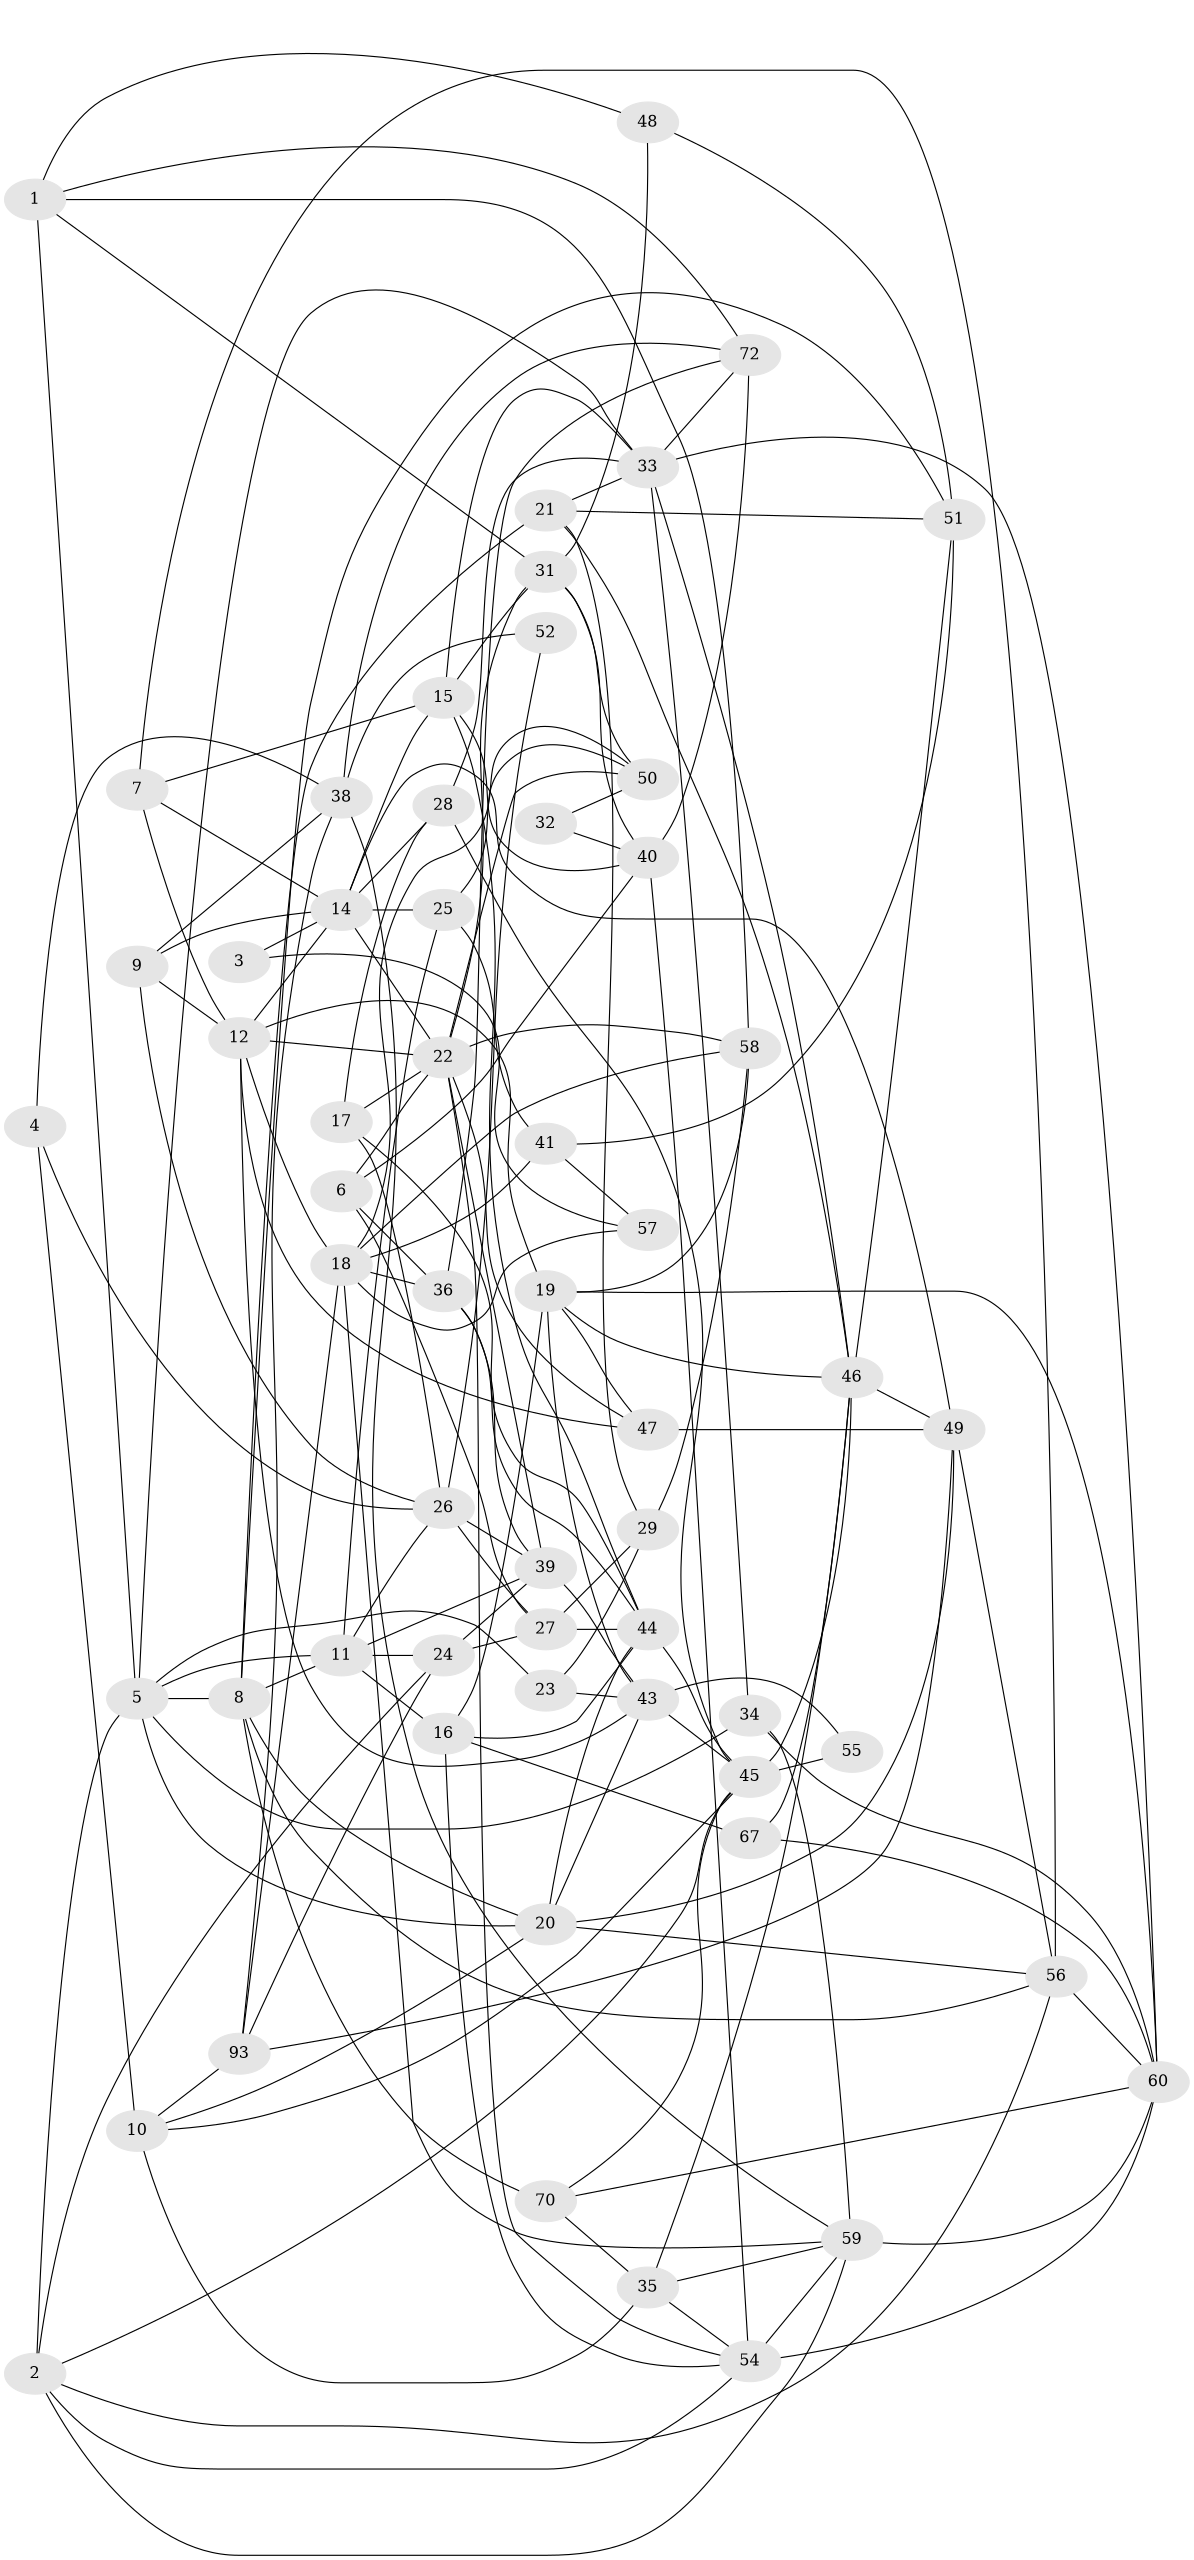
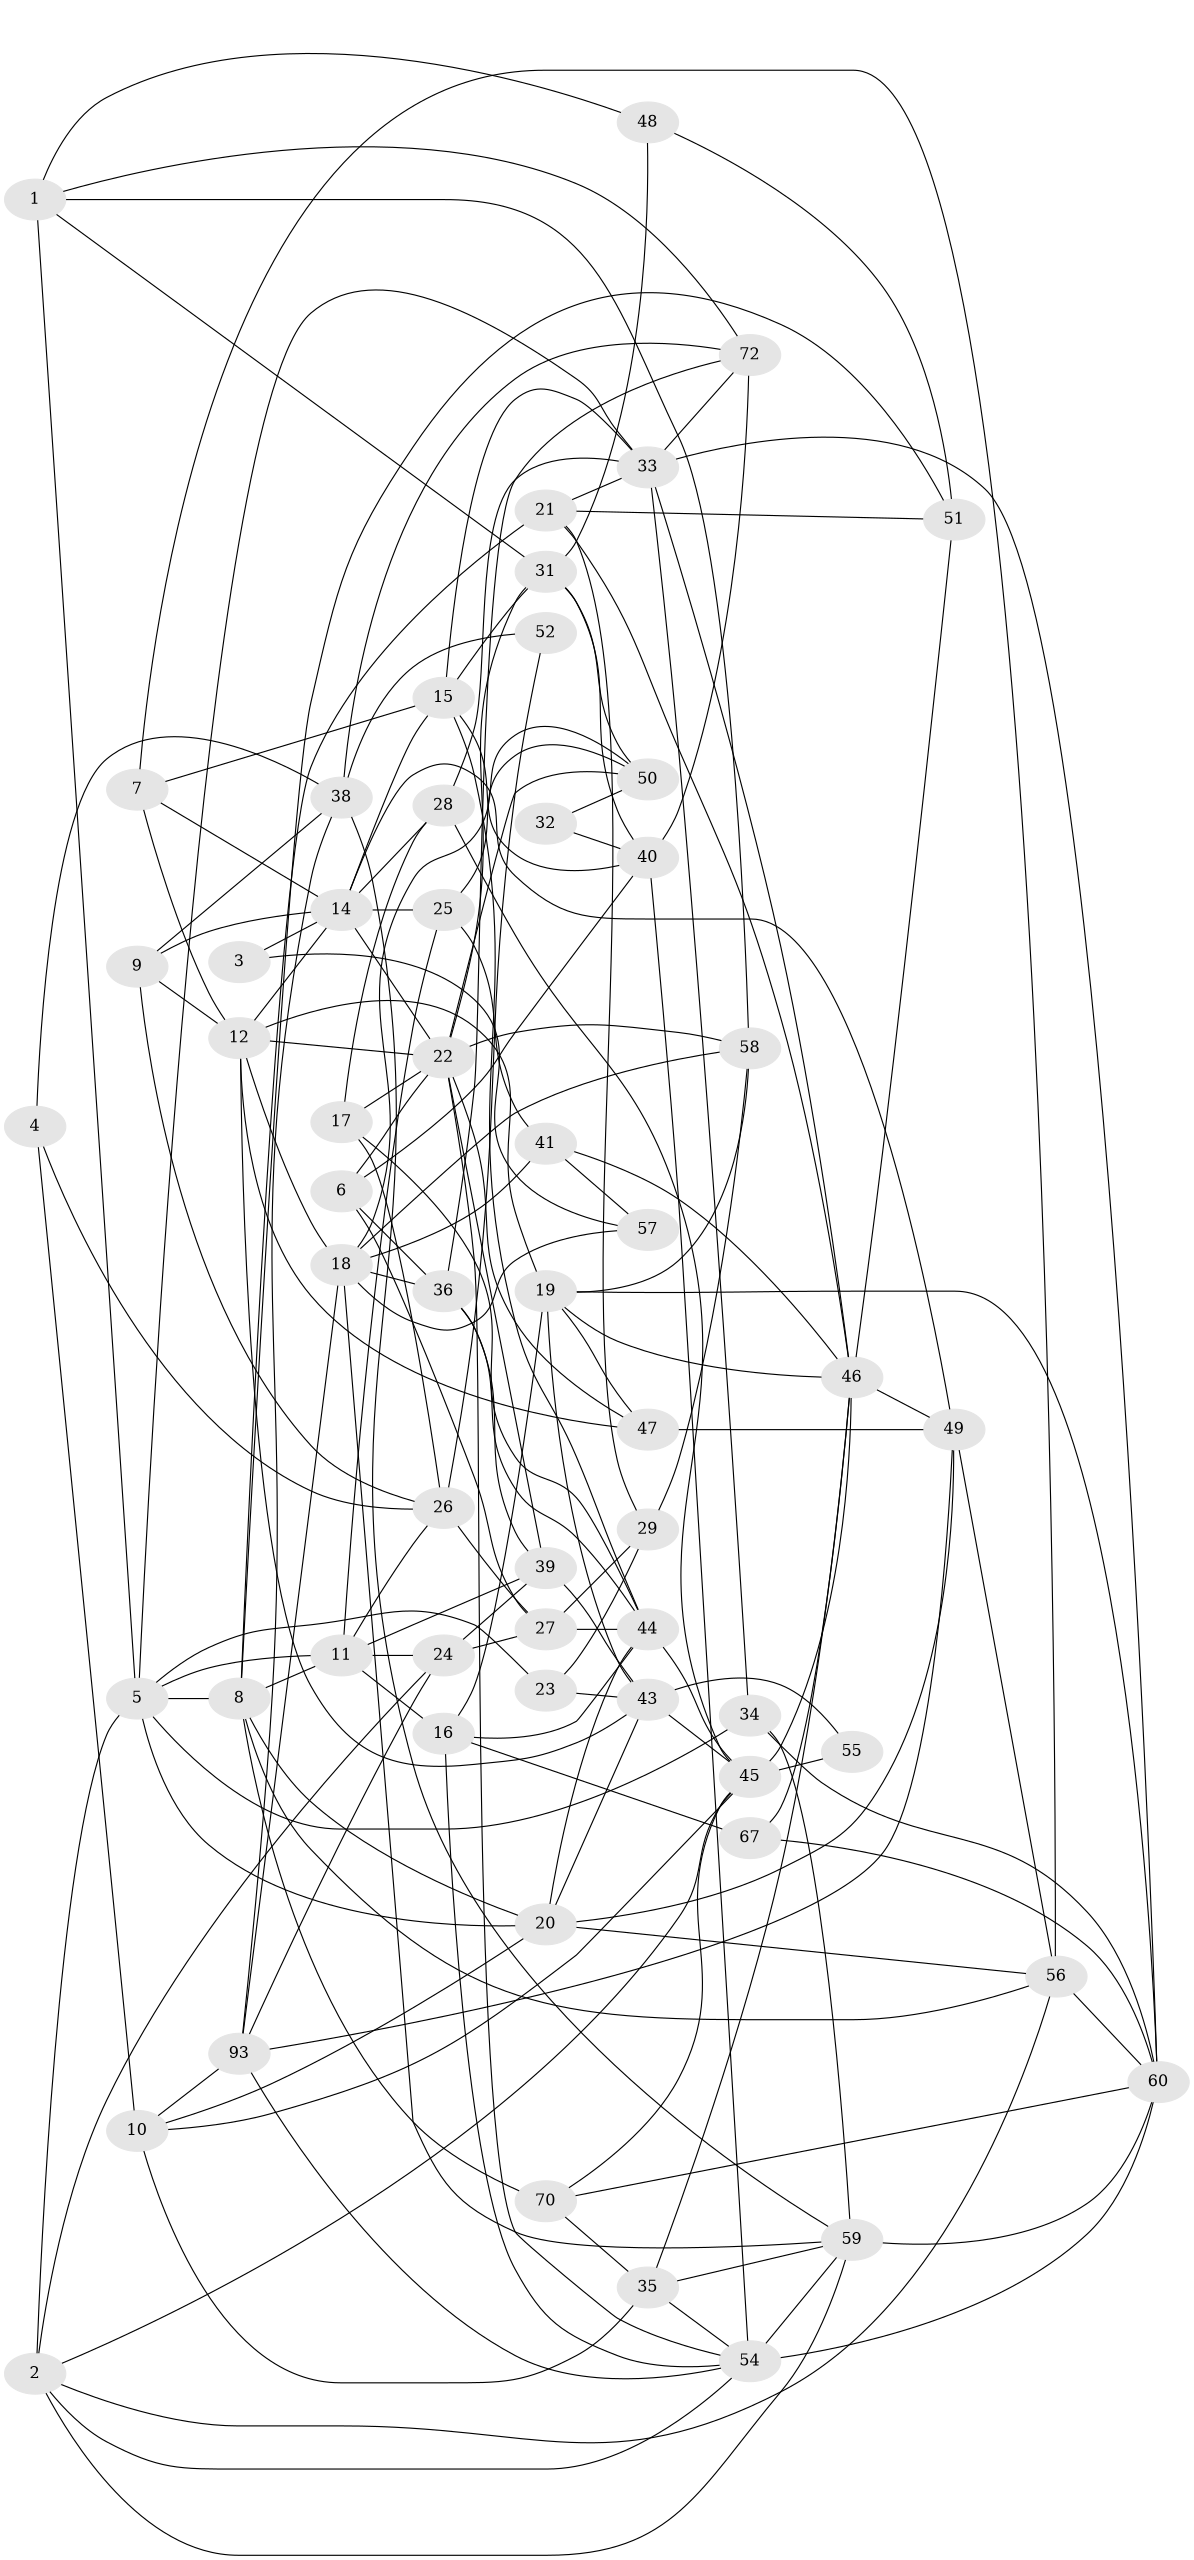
(880, 930) -> (735, 1245)
(499, 1540) -> none
none -> (441, 2304)
